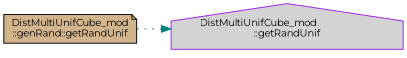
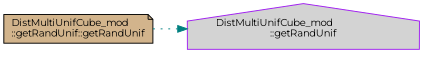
(70, 29) -> (78, 29)
